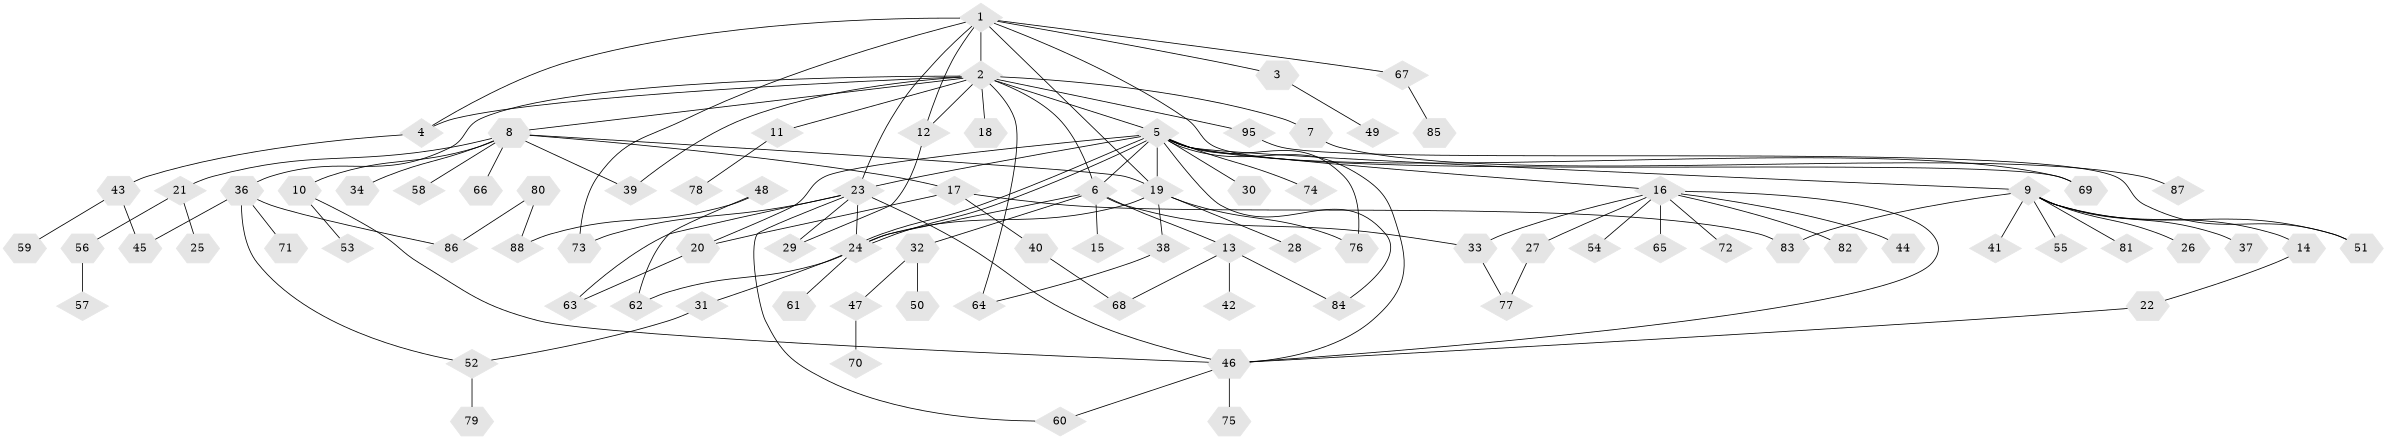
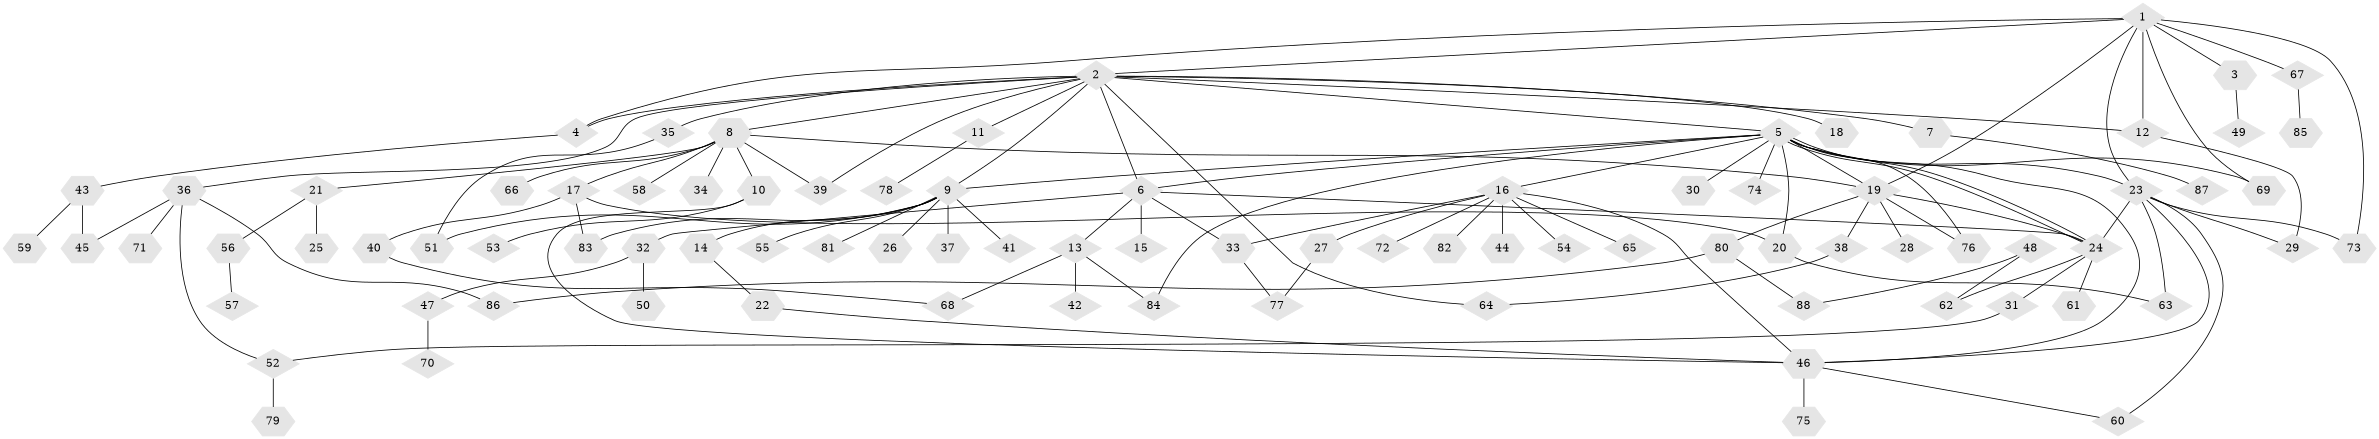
(1249, 133) -> (668, 133)
none -> (1025, 137)
none -> (1803, 214)
